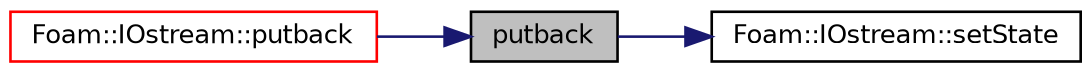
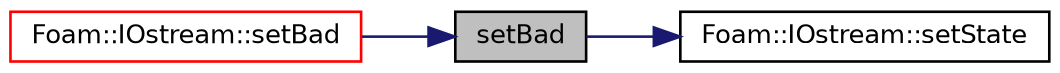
(194, 37) -> (186, 37)
(544, 37) -> (521, 37)
